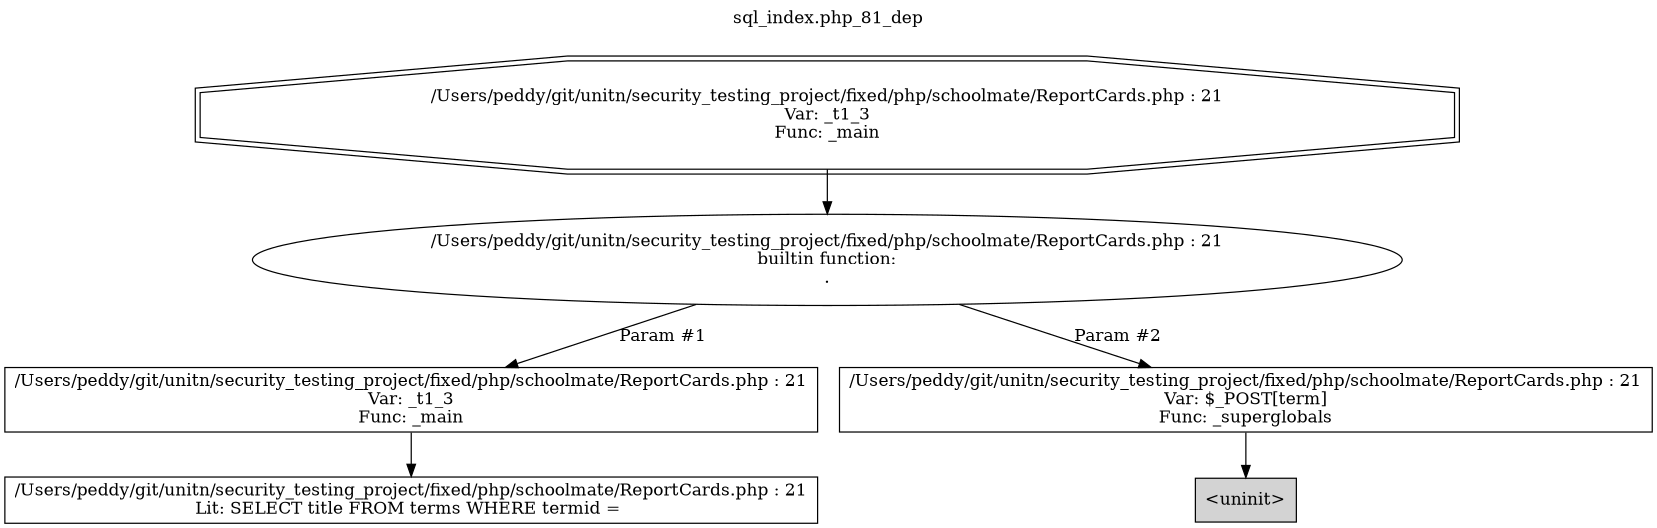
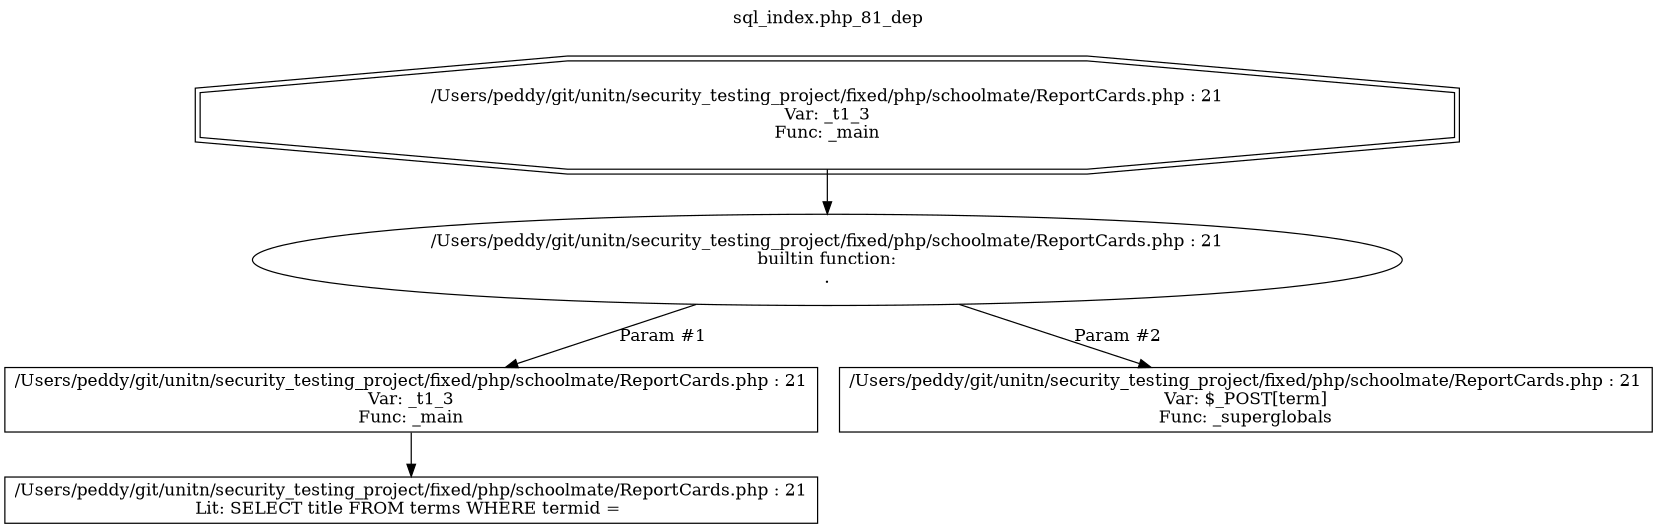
(1246, 500) -> none
